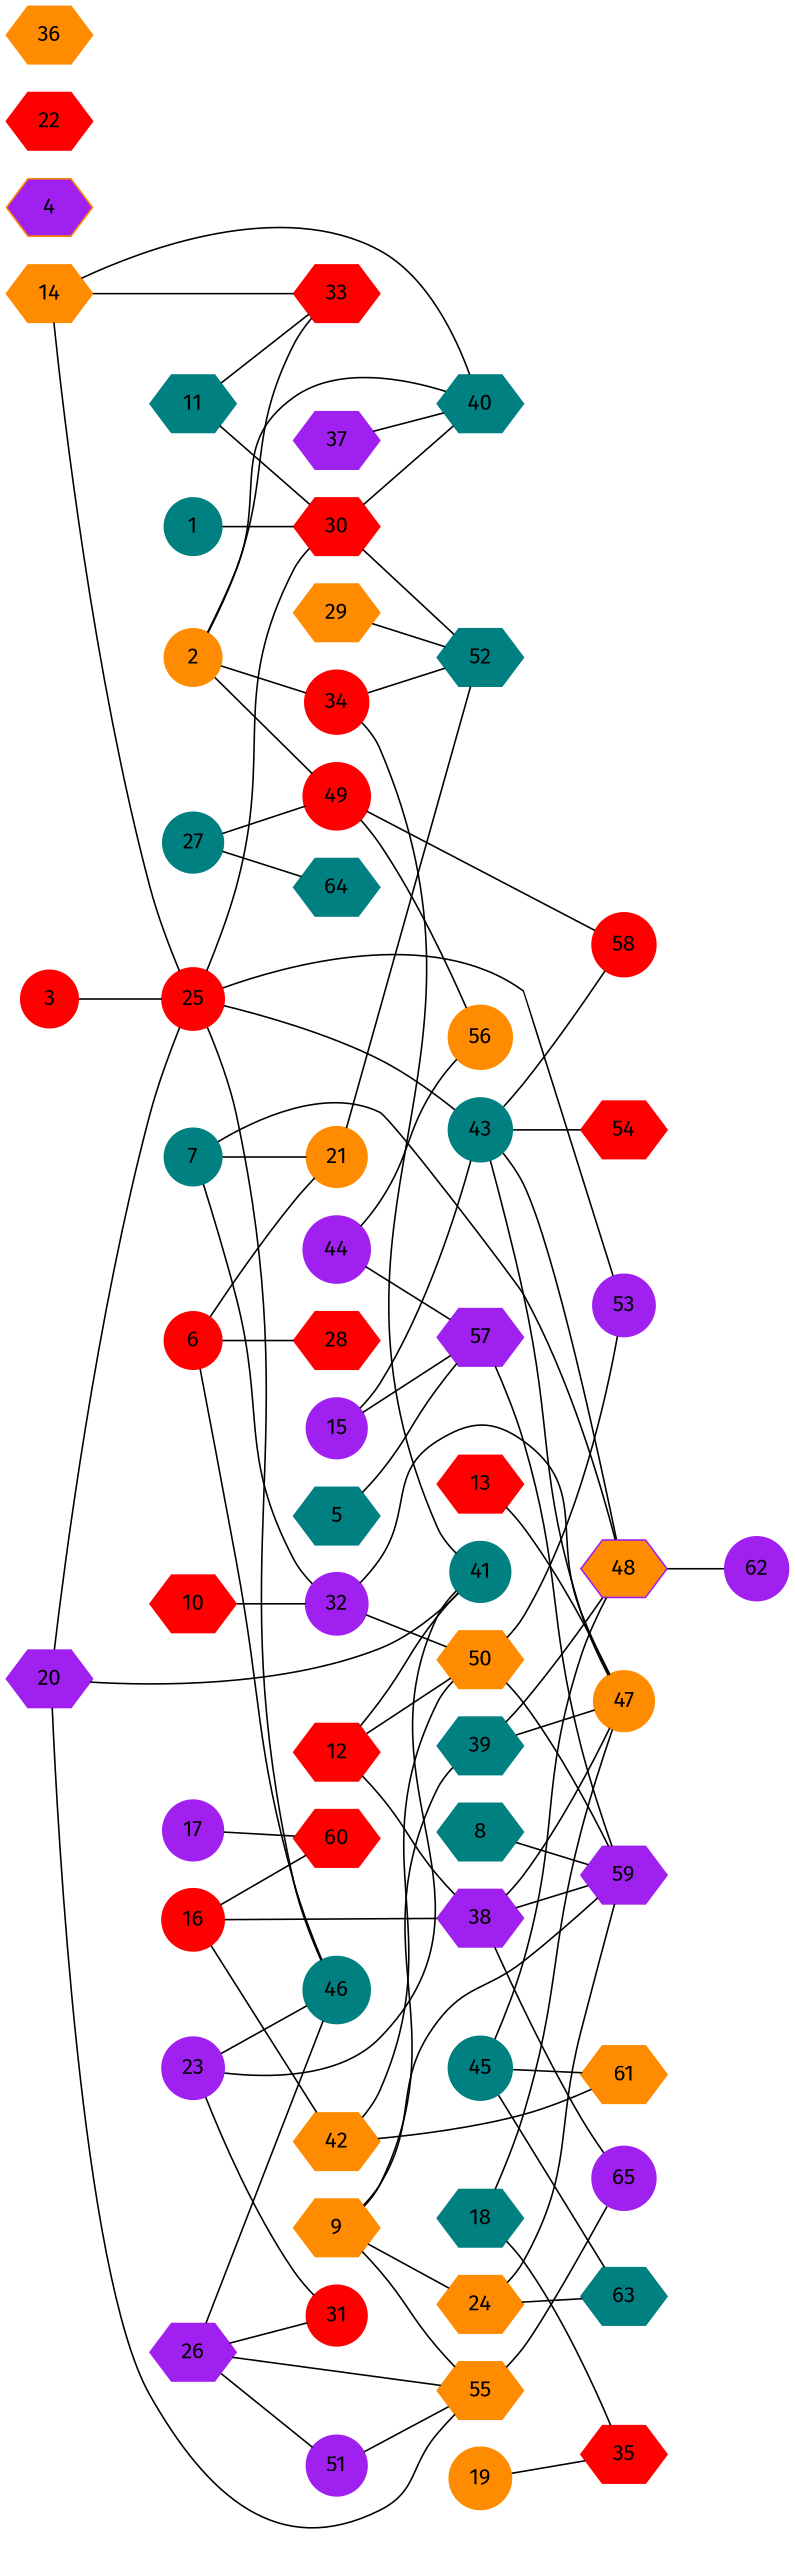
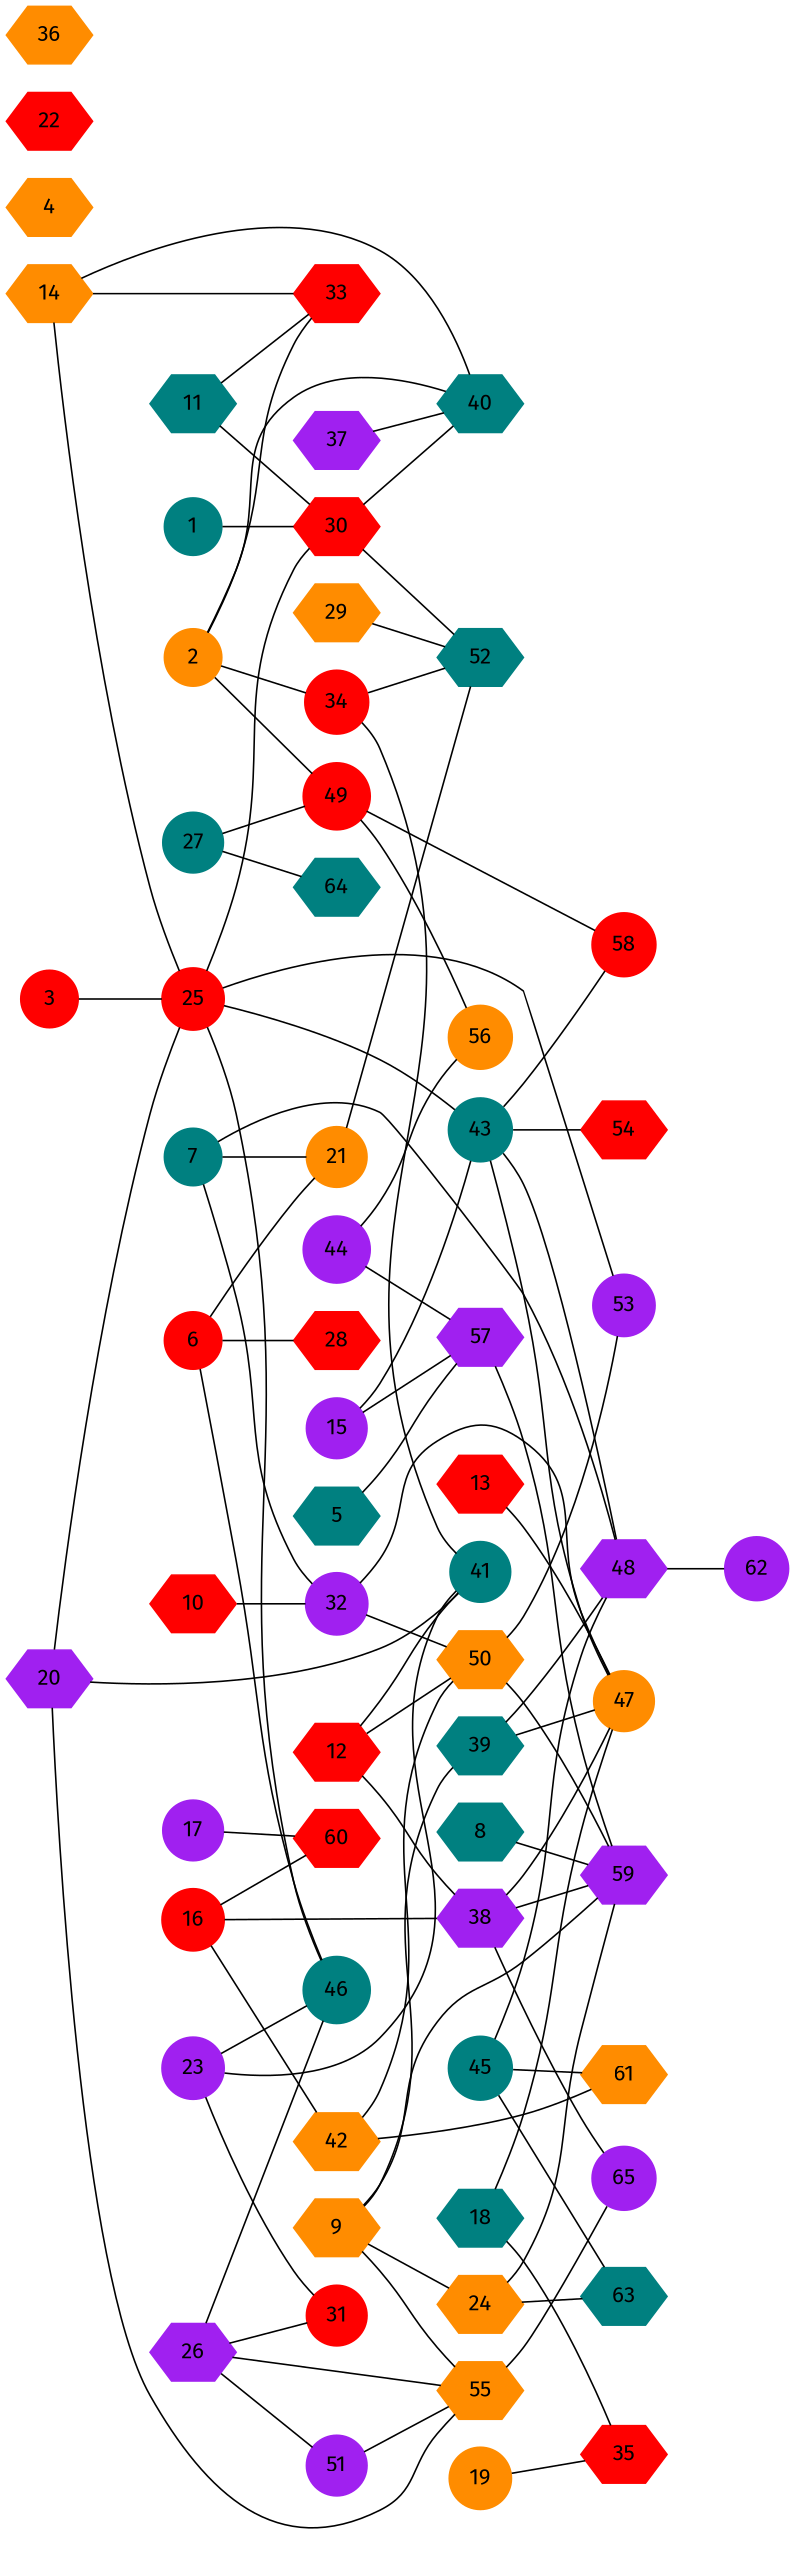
(49, 207) -> (49, 207)
(624, 1569) -> (624, 1569)
